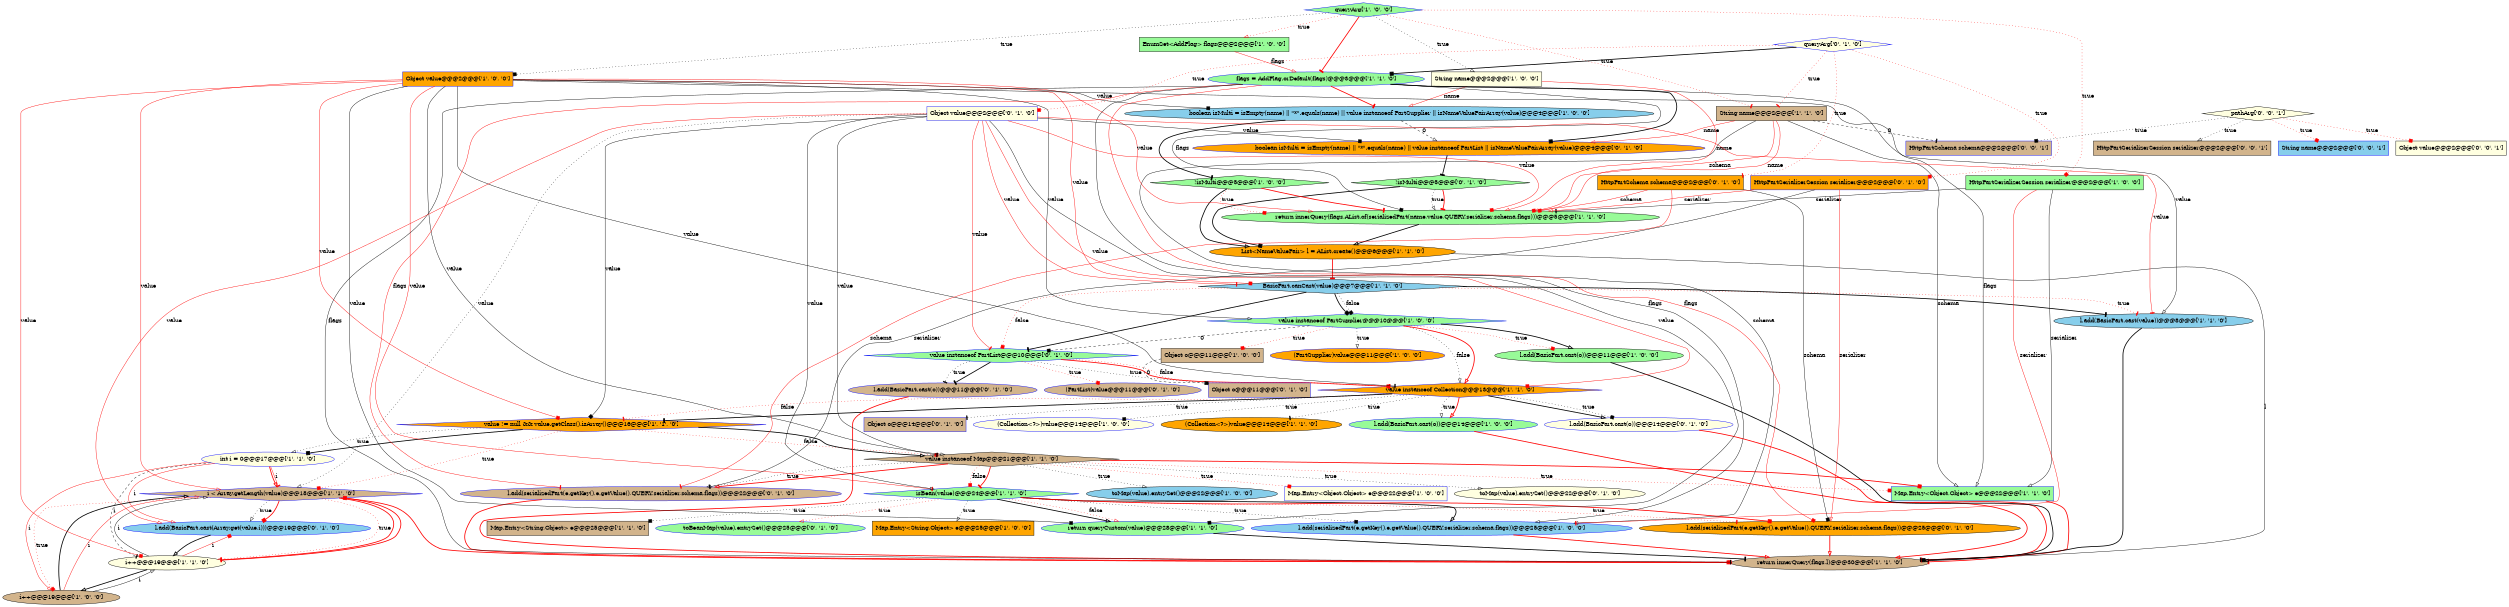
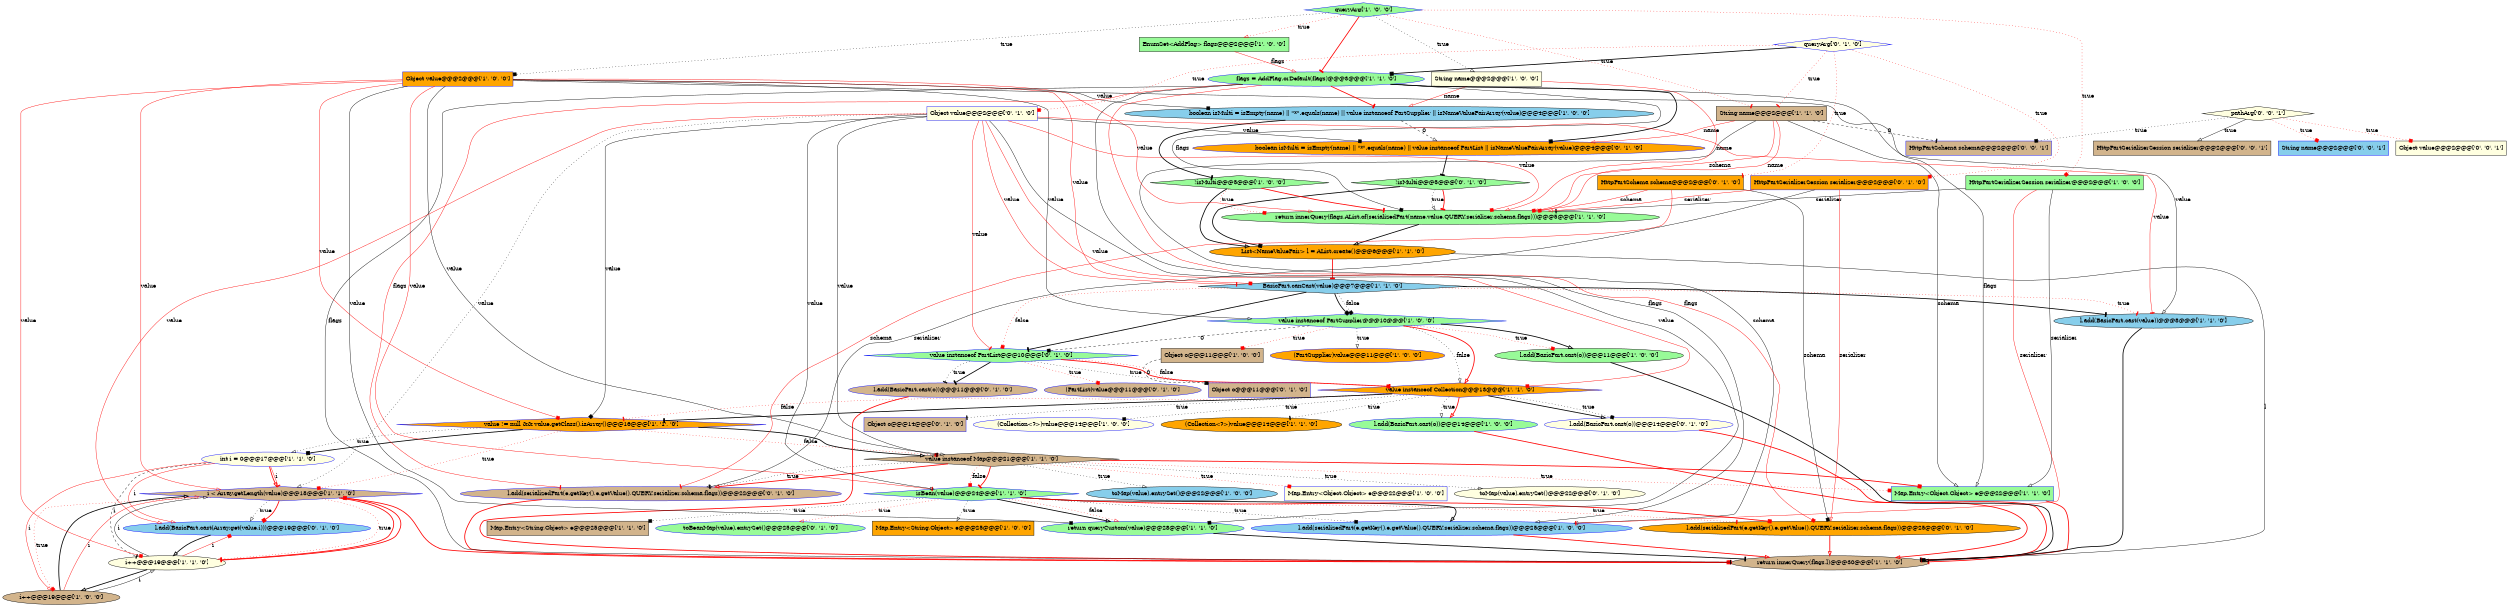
(2224, 129) -> (2224, 129)
(886, 283) -> none
